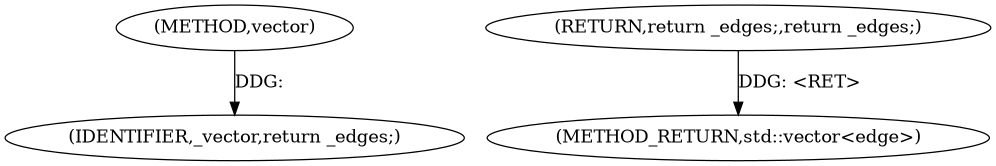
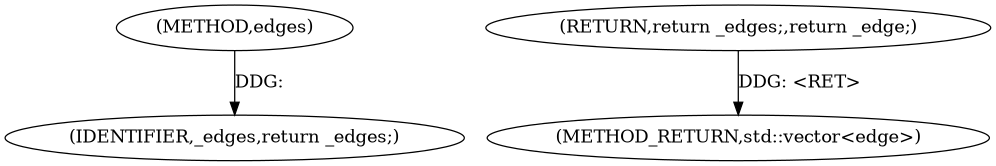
(235, 28) -> (235, 28)
(738, 28) -> (738, 28)
(235, 138) -> (235, 138)
